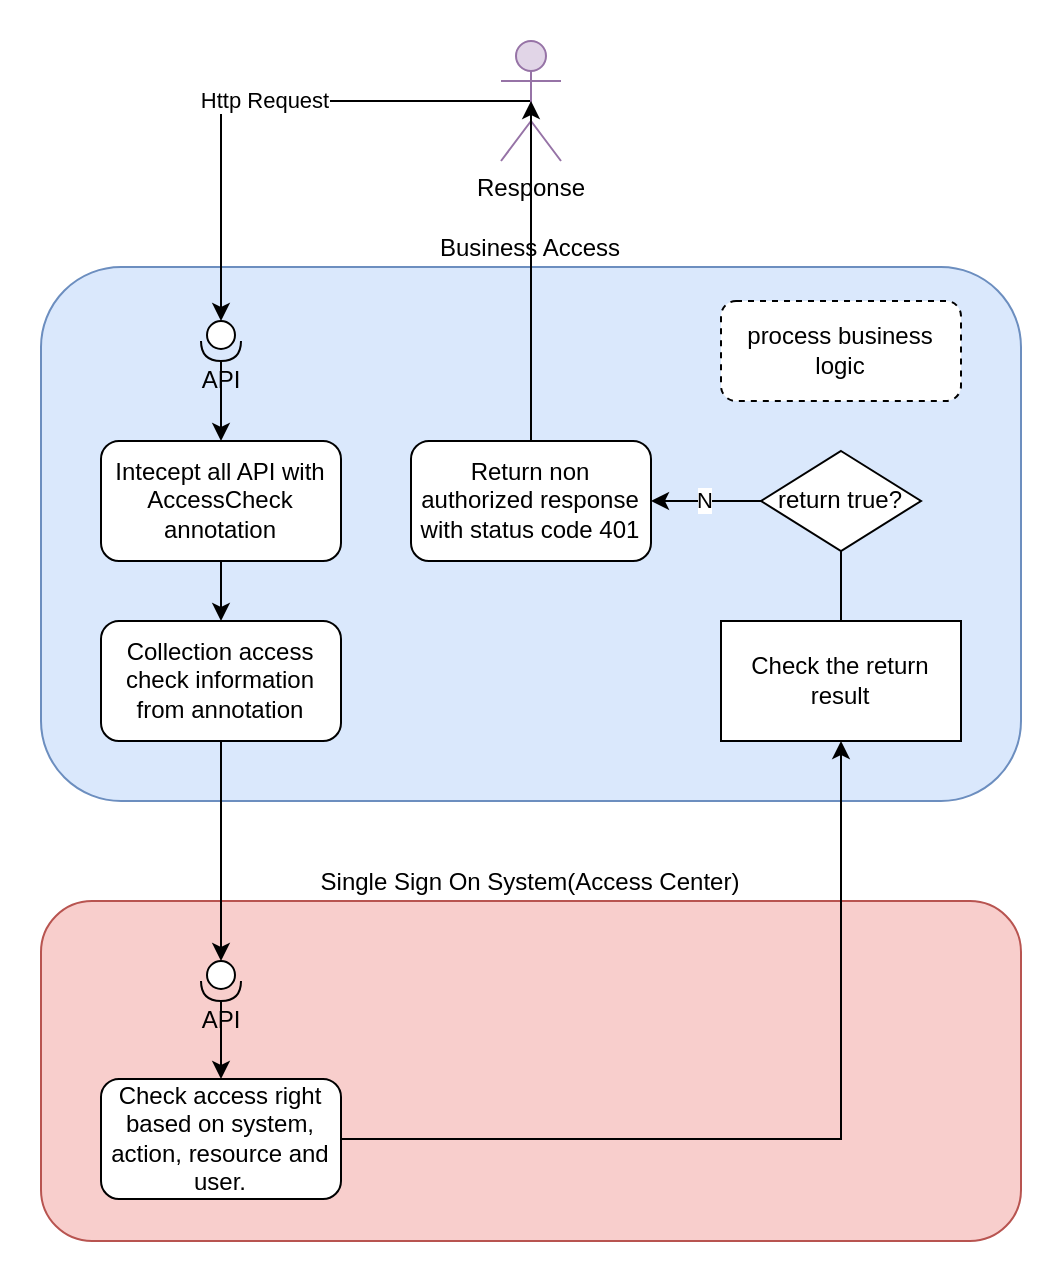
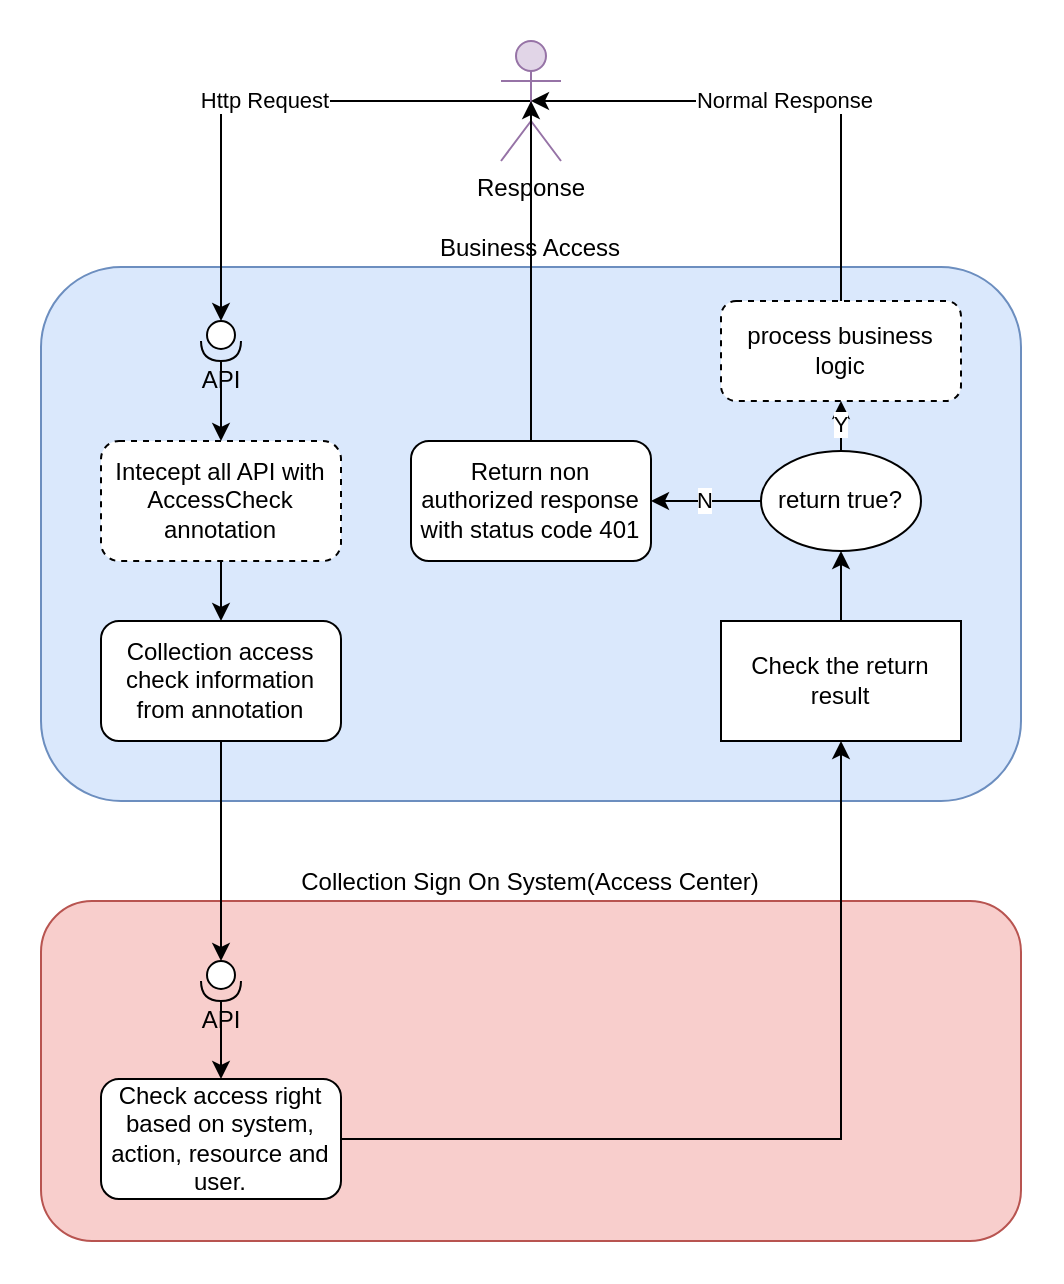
none -> (796, 101)
none -> (841, 436)
(221, 501) -> (221, 501)
(841, 501) -> (841, 501)
(841, 559) -> (841, 566)
(531, 881) -> (531, 881)
